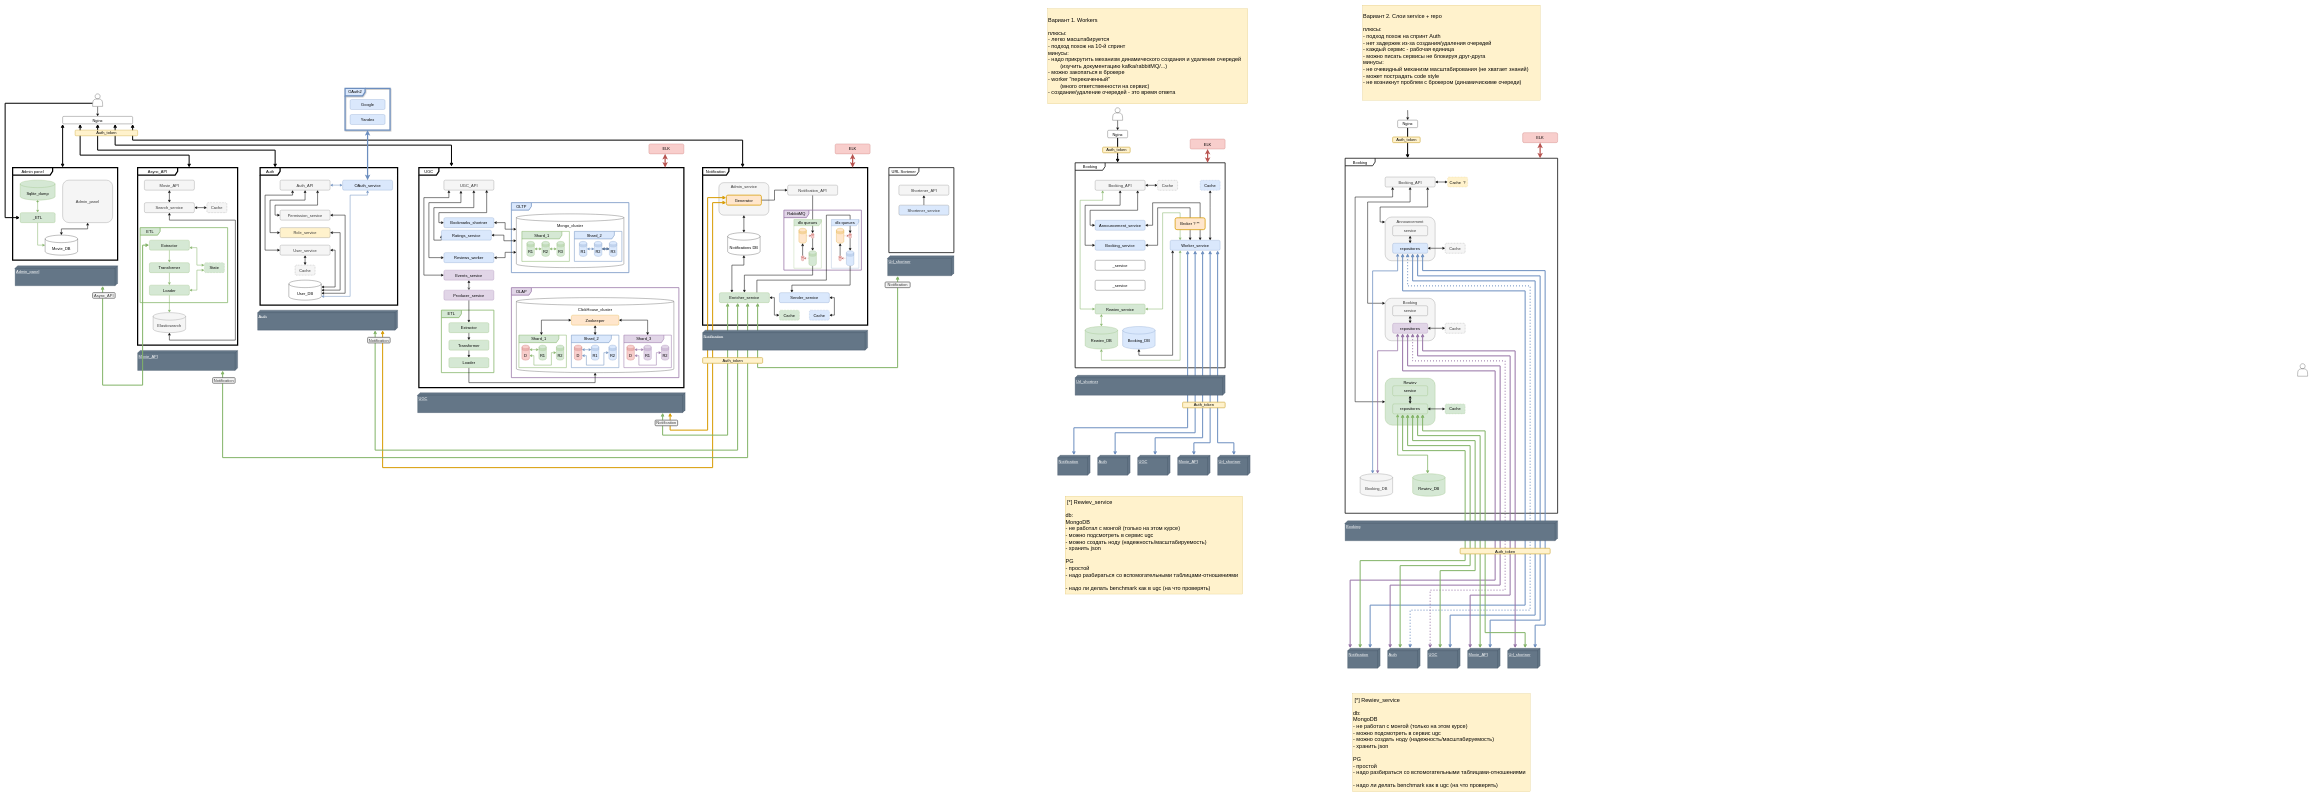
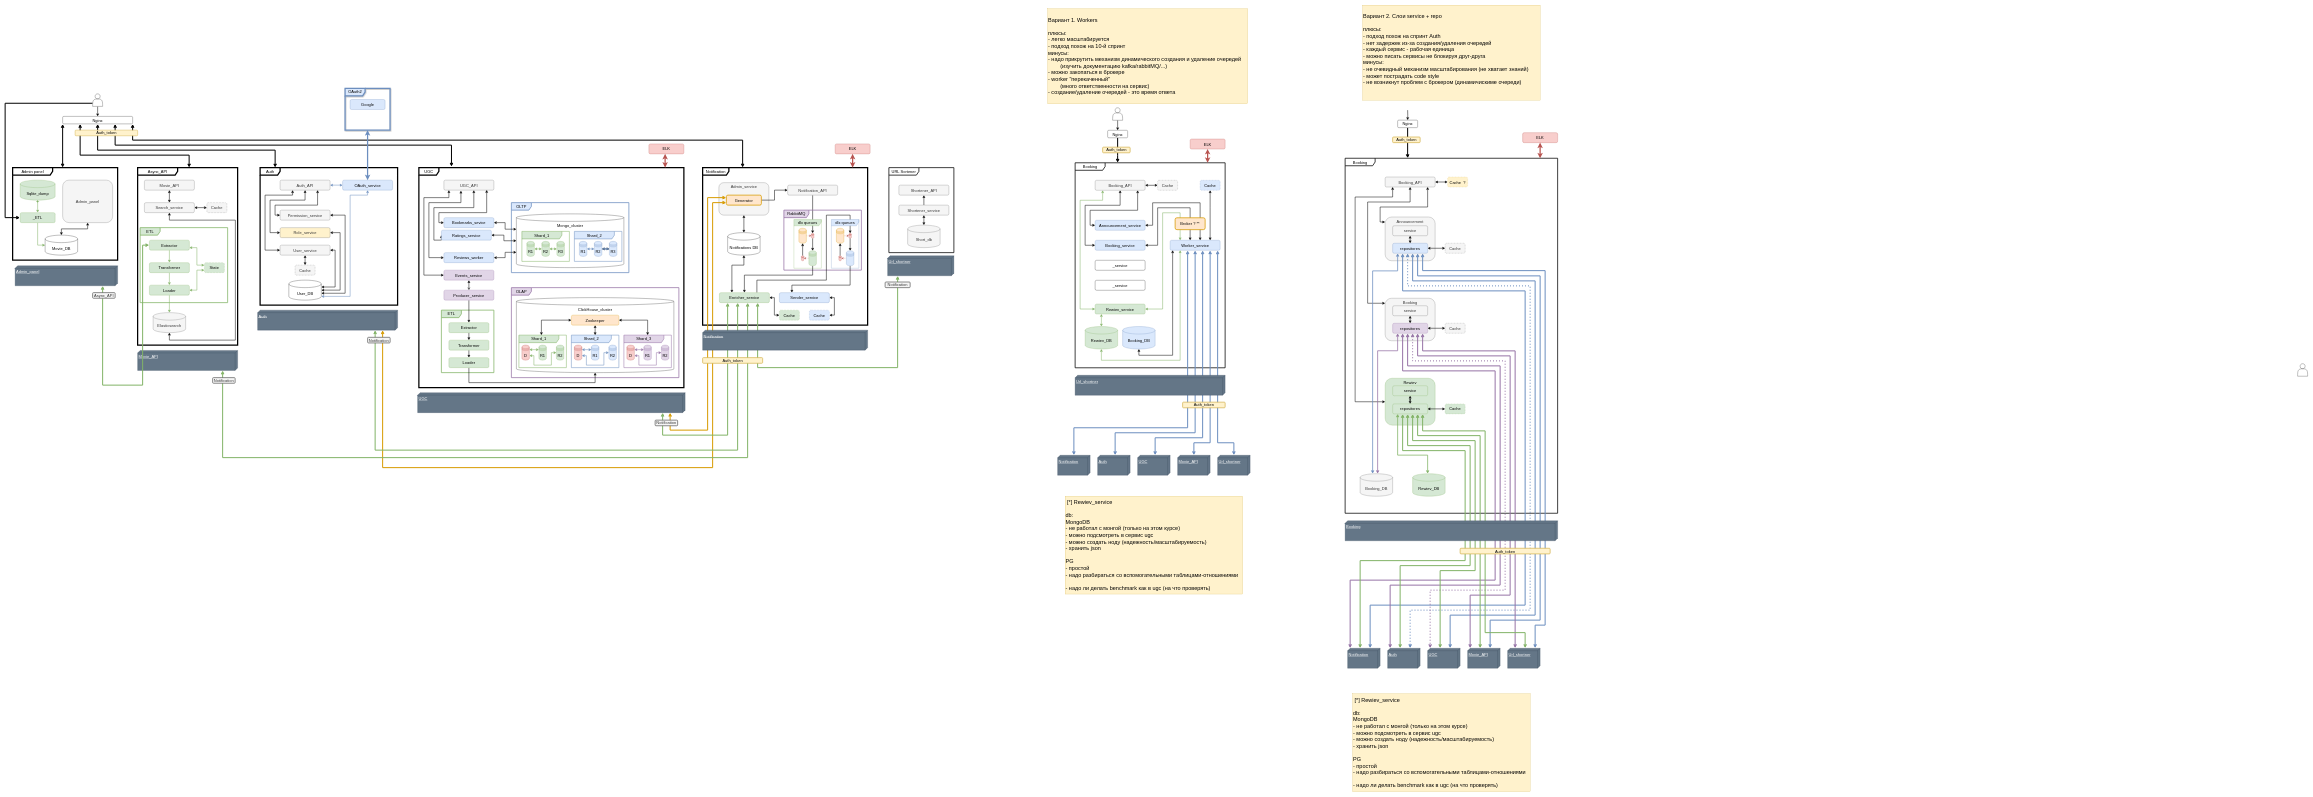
(368, 120) -> none
(924, 210) -> (924, 210)
none -> (924, 221)
(469, 223) -> (469, 223)
none -> (924, 236)
